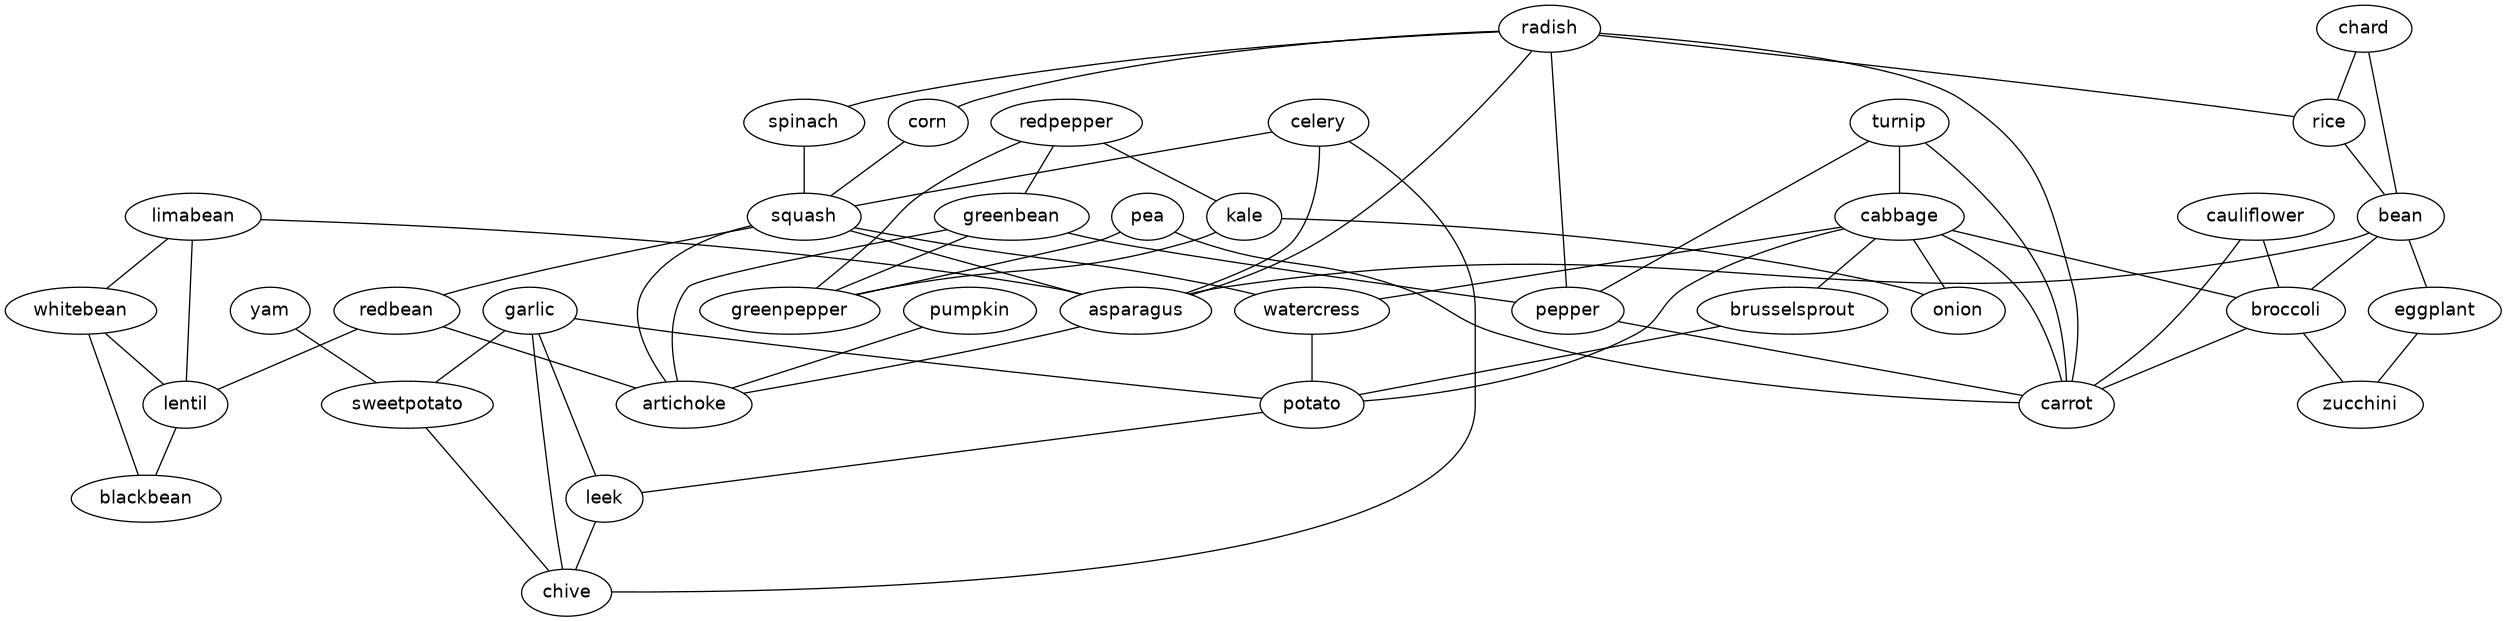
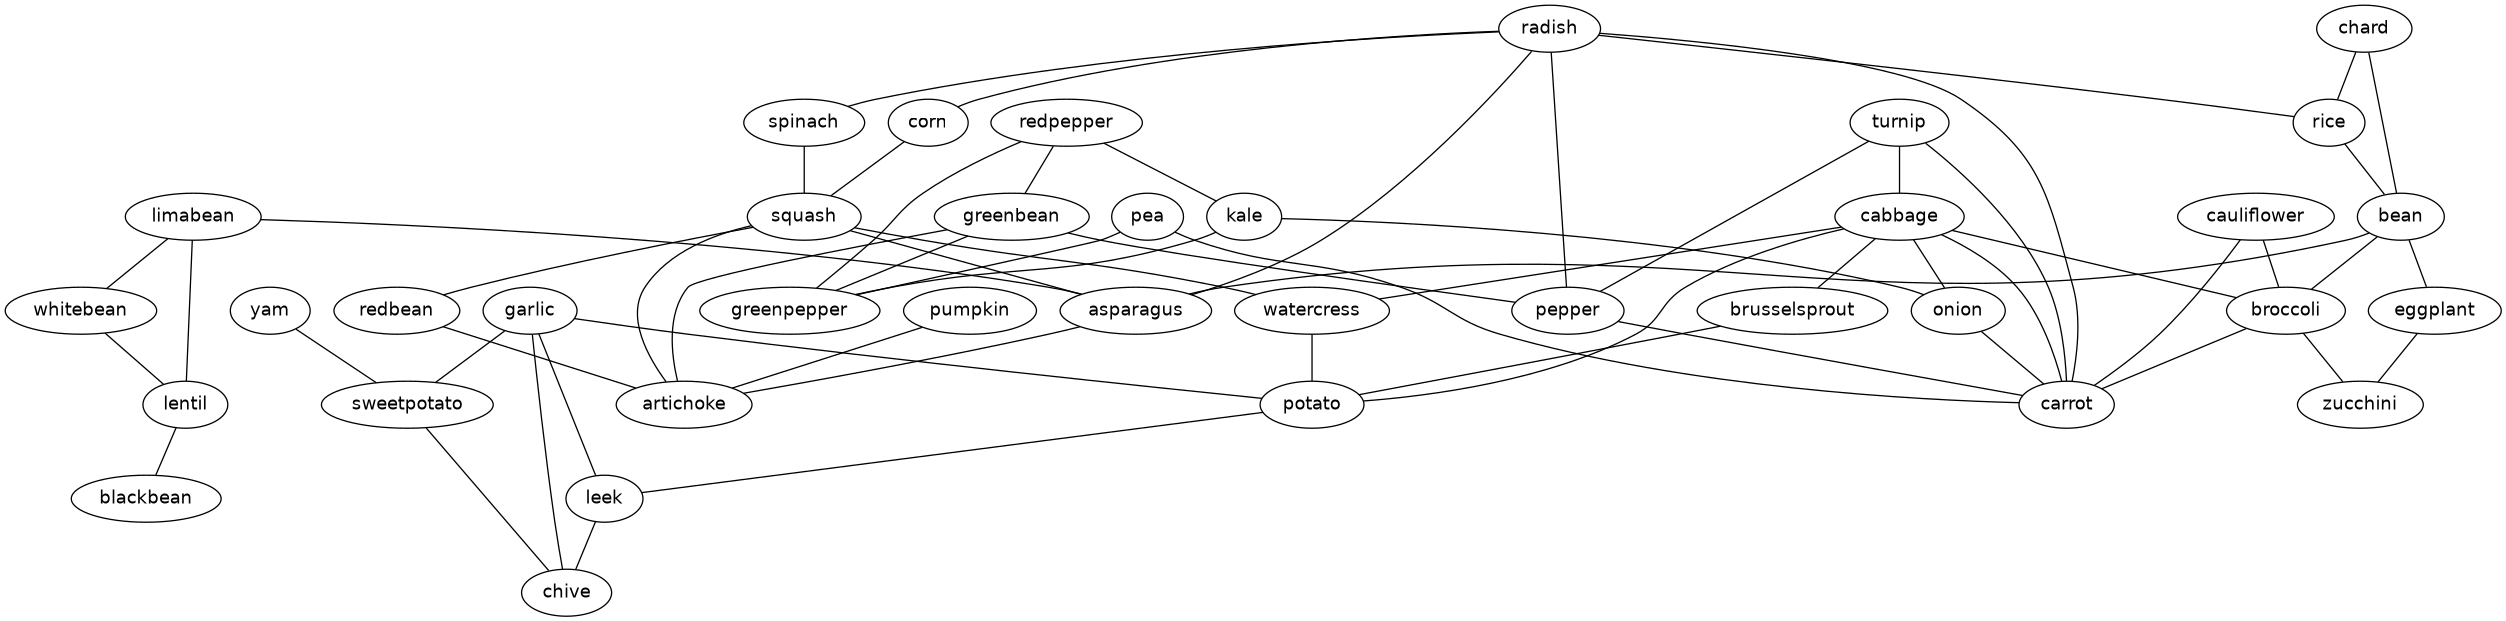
(1319, 123) -> none
none -> (2013, 358)
(287, 359) -> none
(114, 405) -> none
